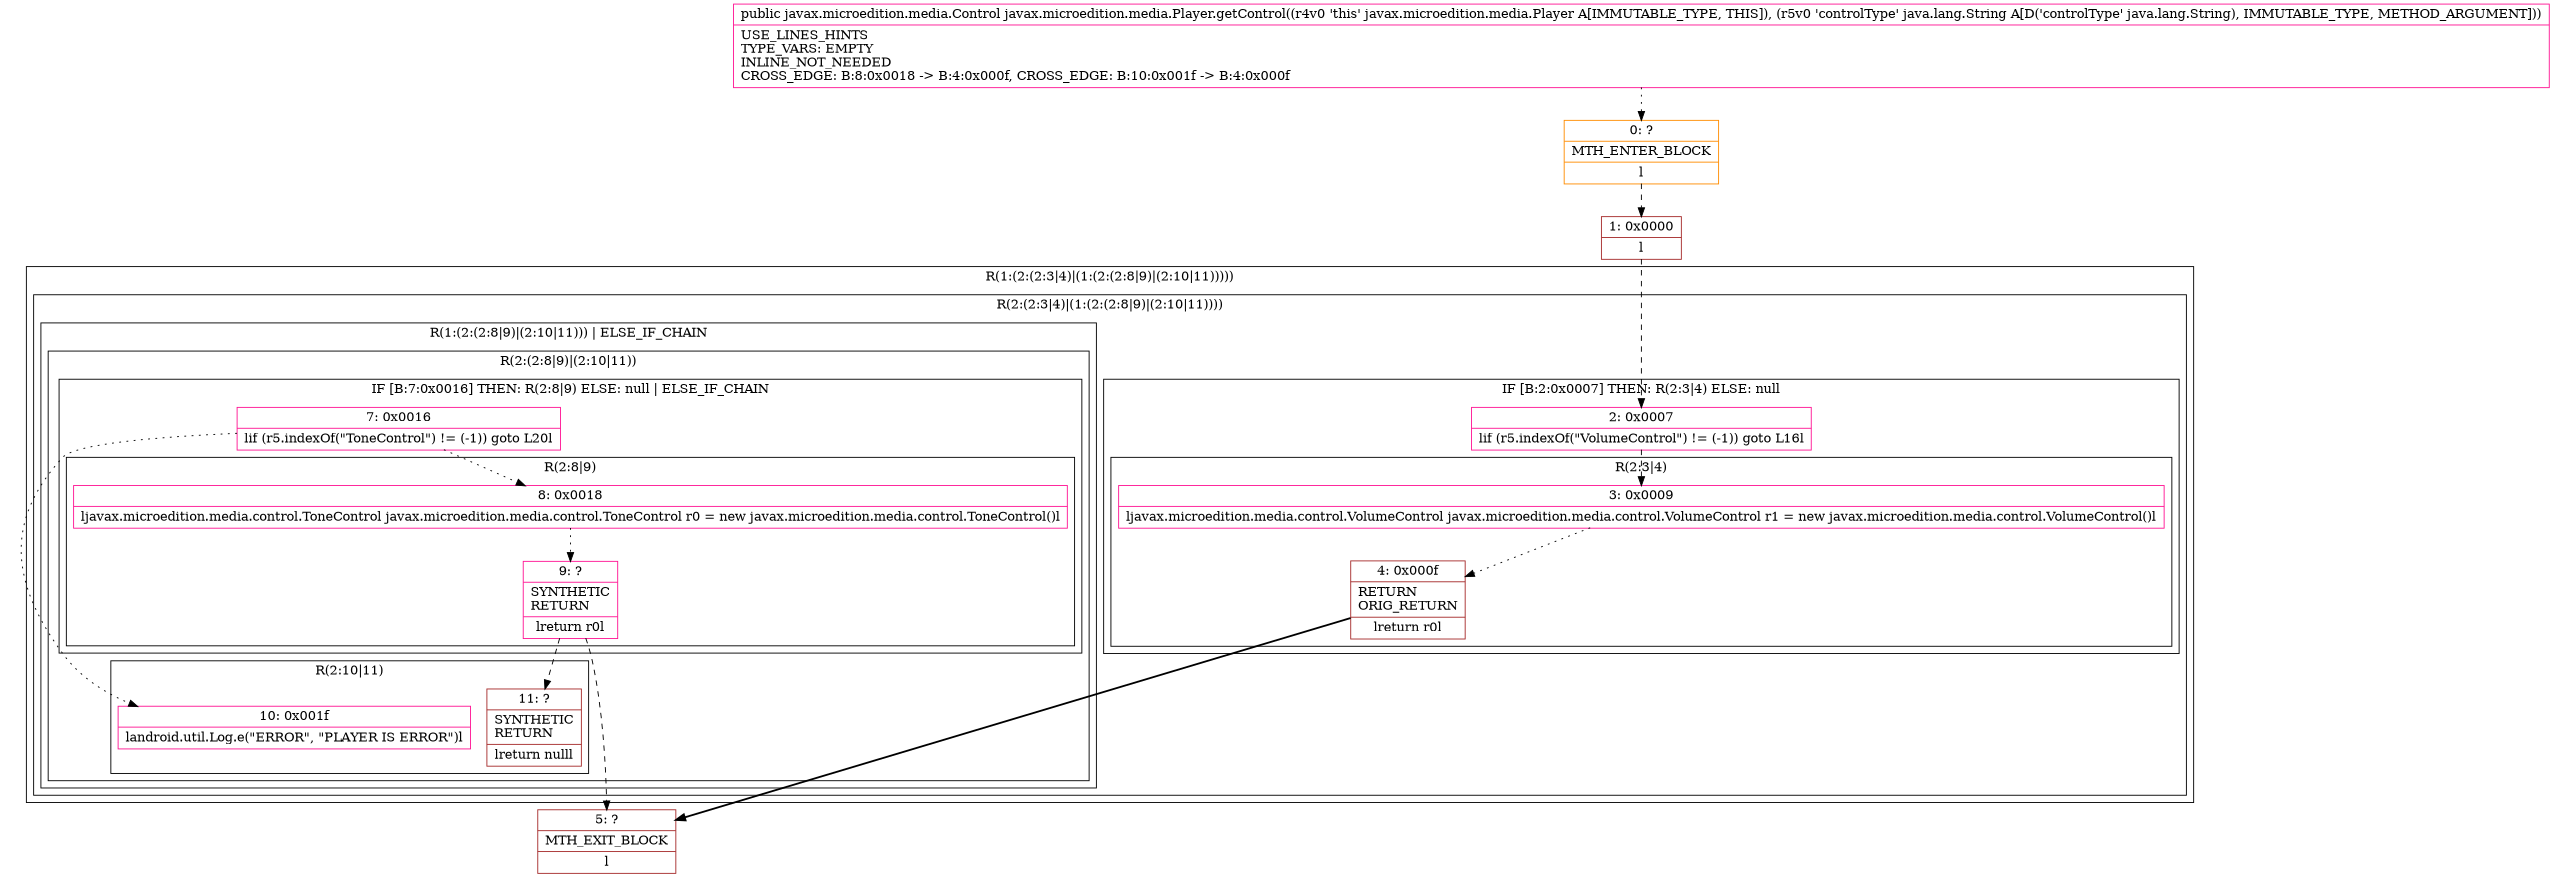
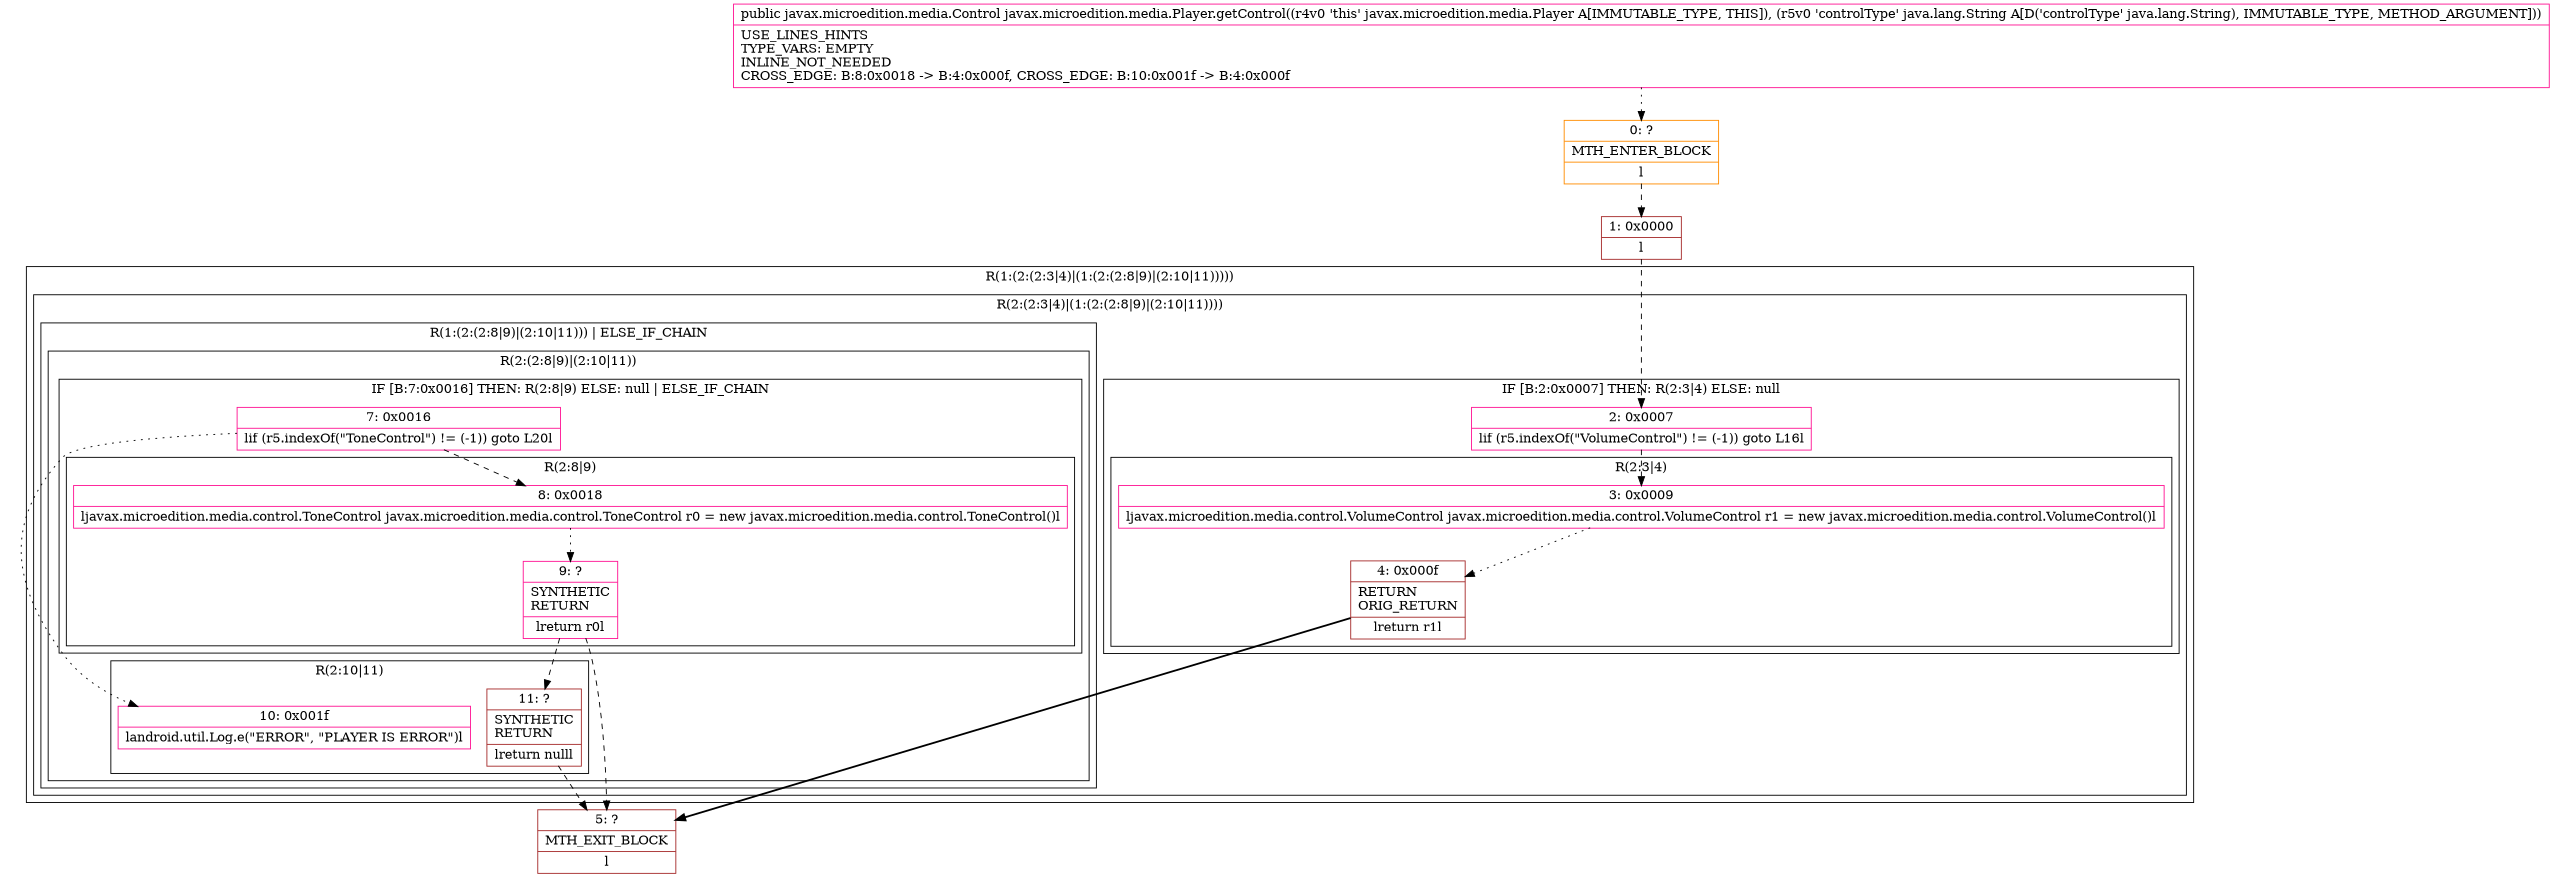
(480, 466) -> (480, 466)
(1408, 628) -> (1408, 628)
none -> (570, 784)
